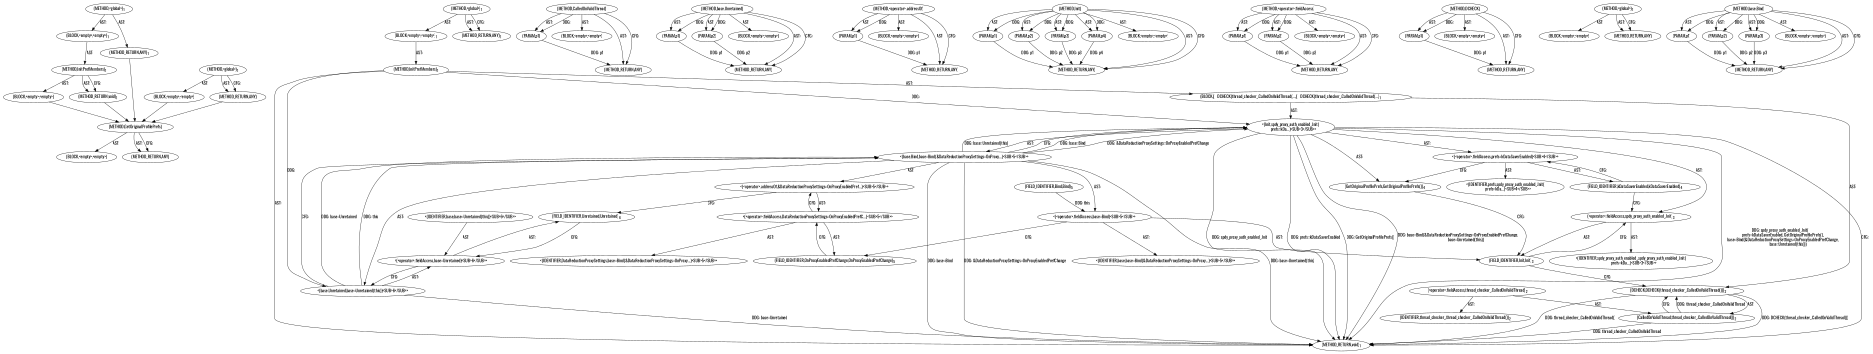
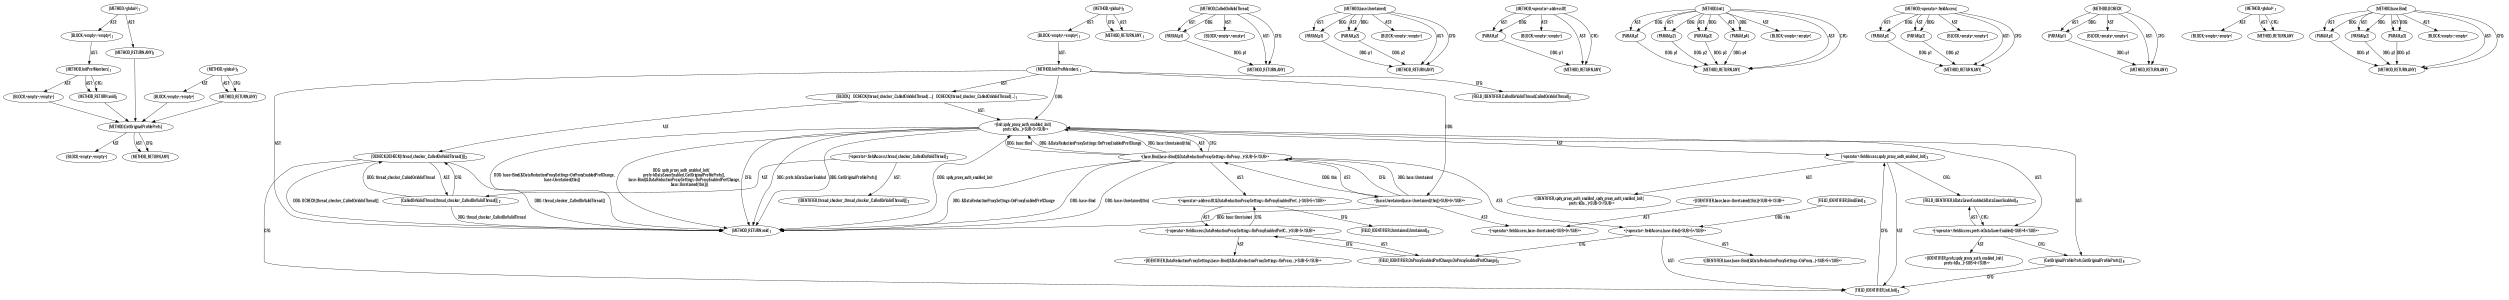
none -> (1522, 97)
(1633, 200) -> (1926, 178)
(504, 236) -> none
(533, 248) -> none
(395, 273) -> none
(1586, 277) -> (965, 283)
